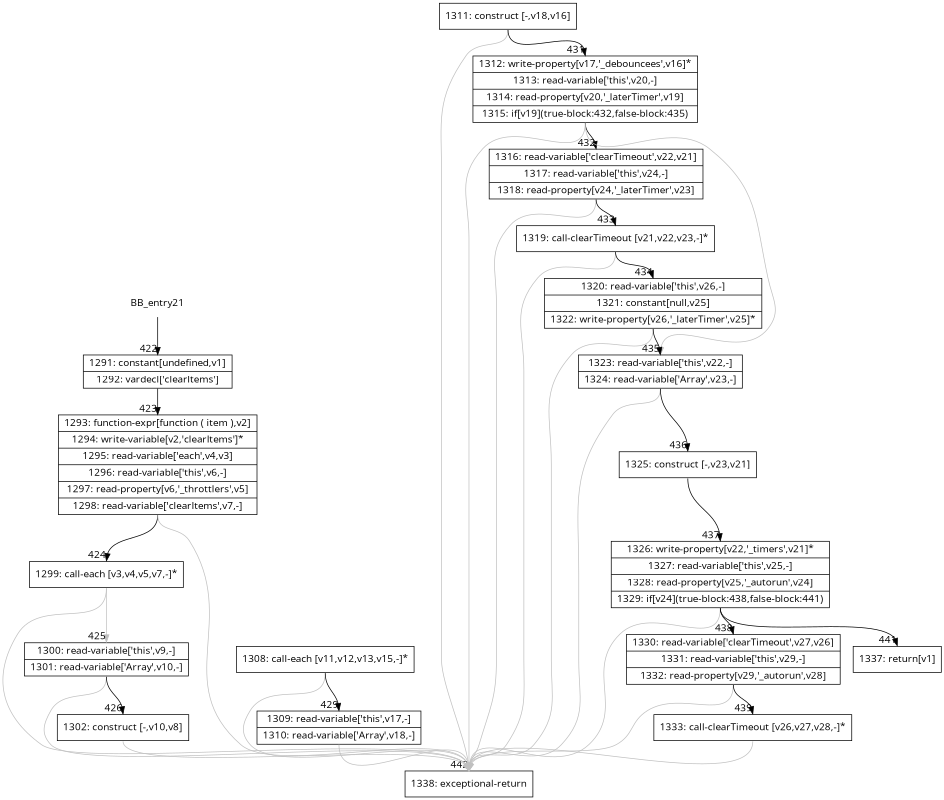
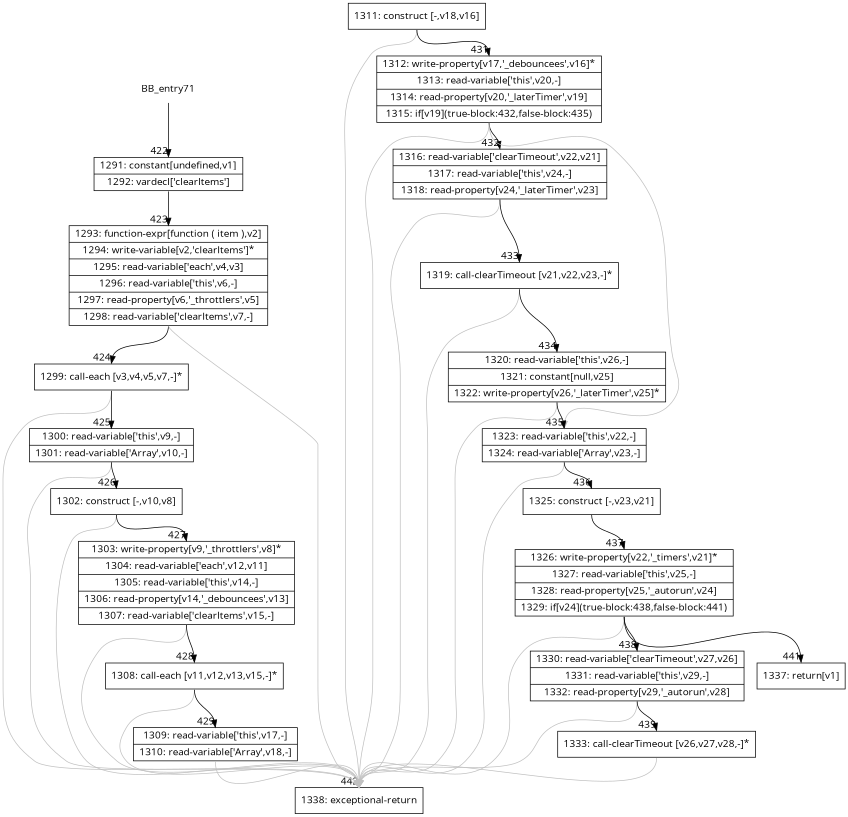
(158, 303) -> (168, 89)
none -> (186, 583)
(106, 612) -> (111, 407)
